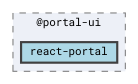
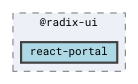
(69, 23) -> (69, 23)
